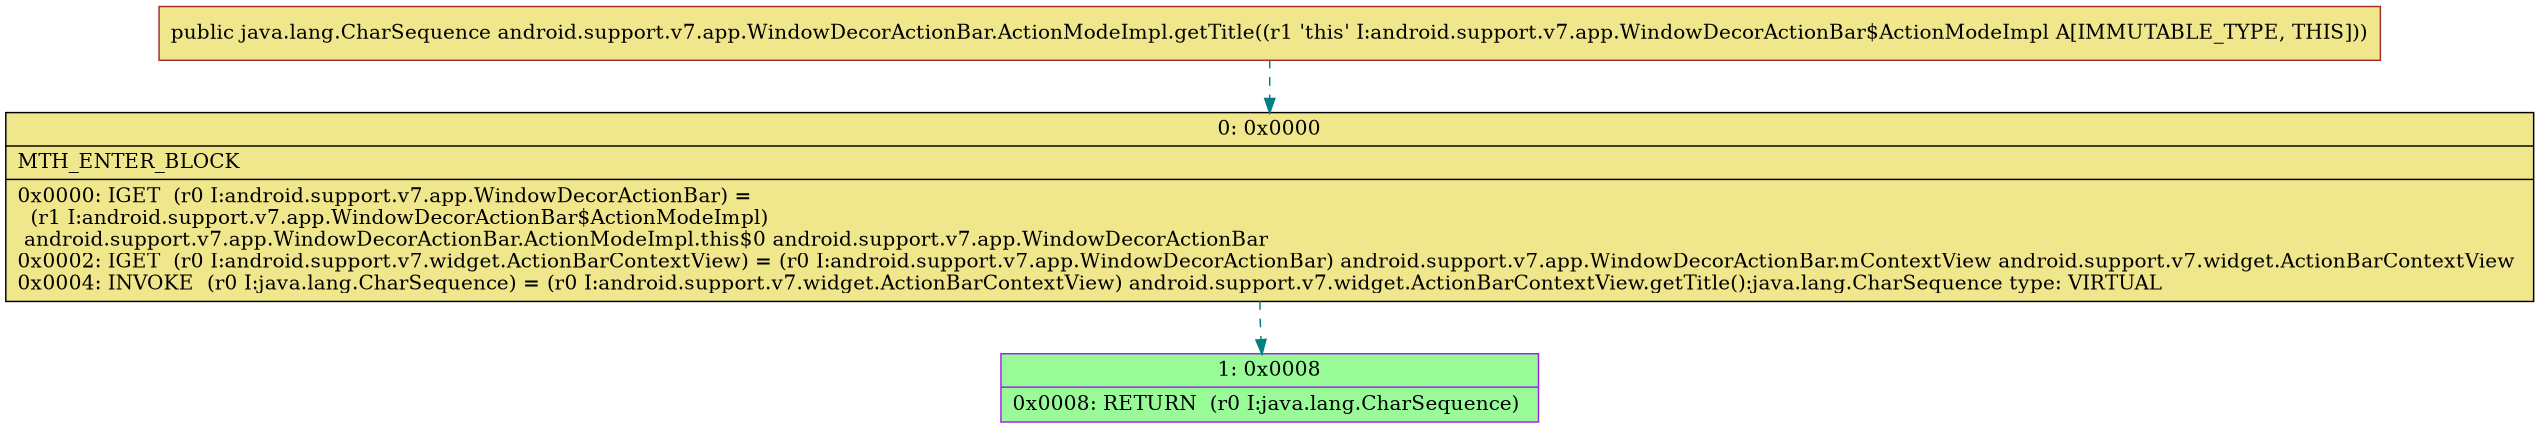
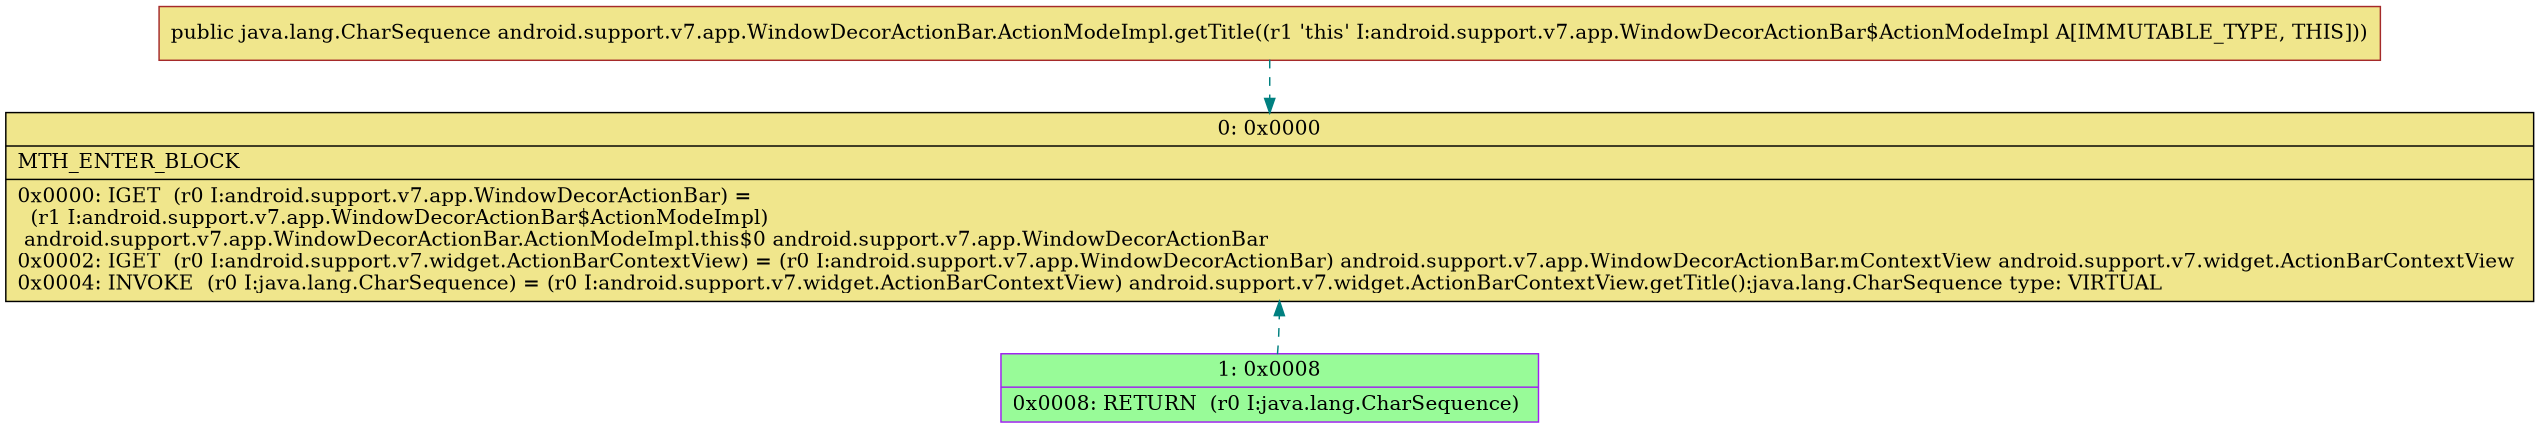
(1260, 320) -> (1279, 335)
